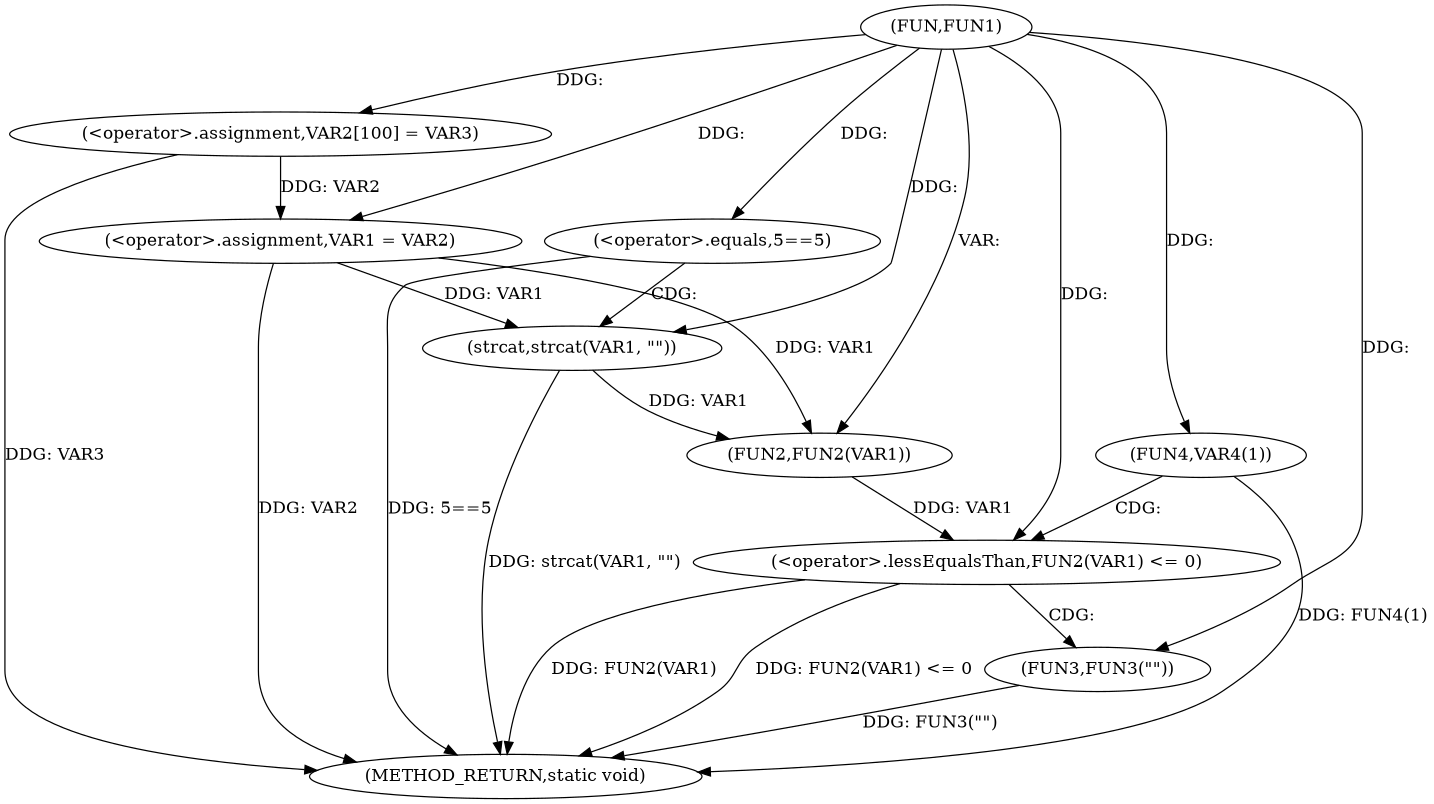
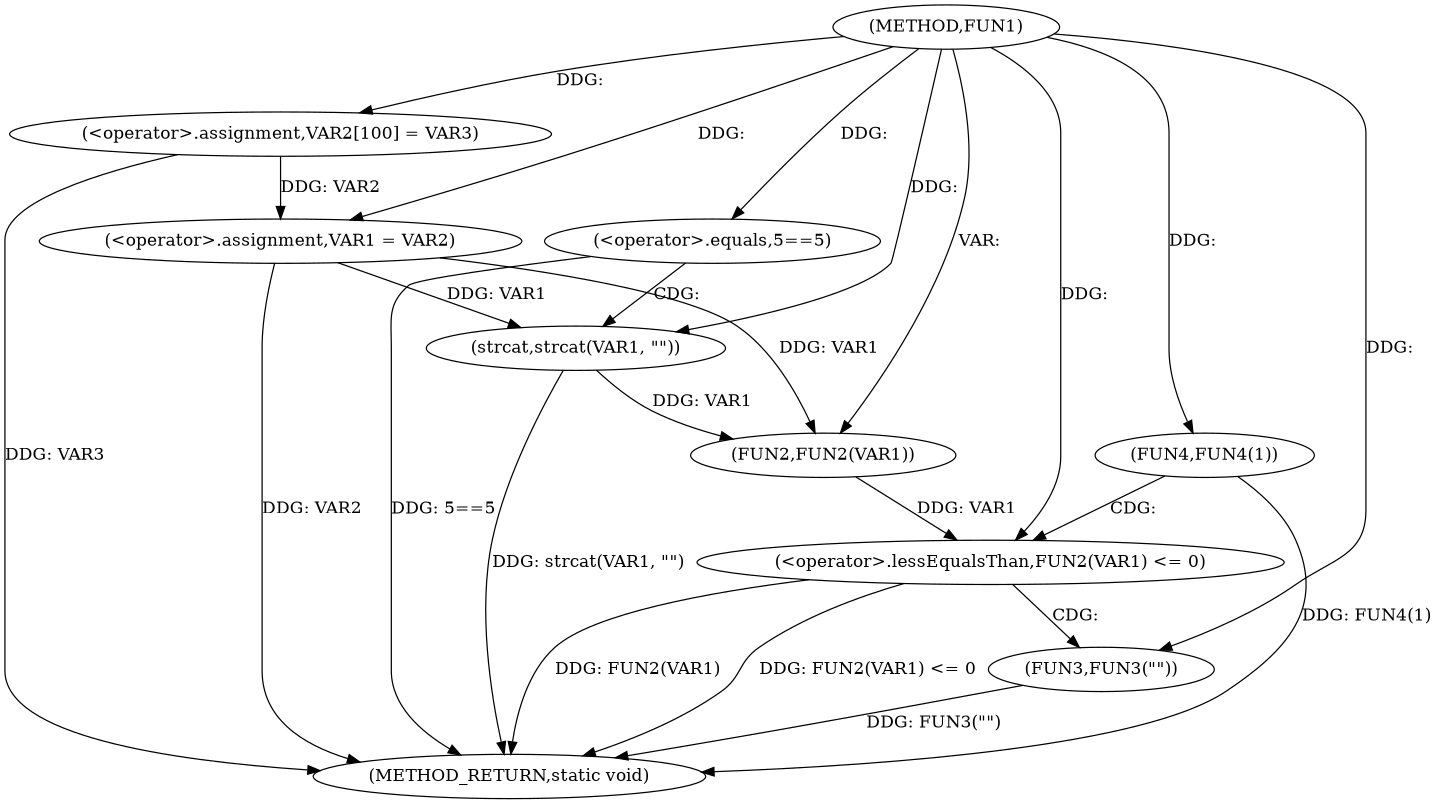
(946, 27) -> (946, 27)
(1201, 455) -> (1205, 455)
